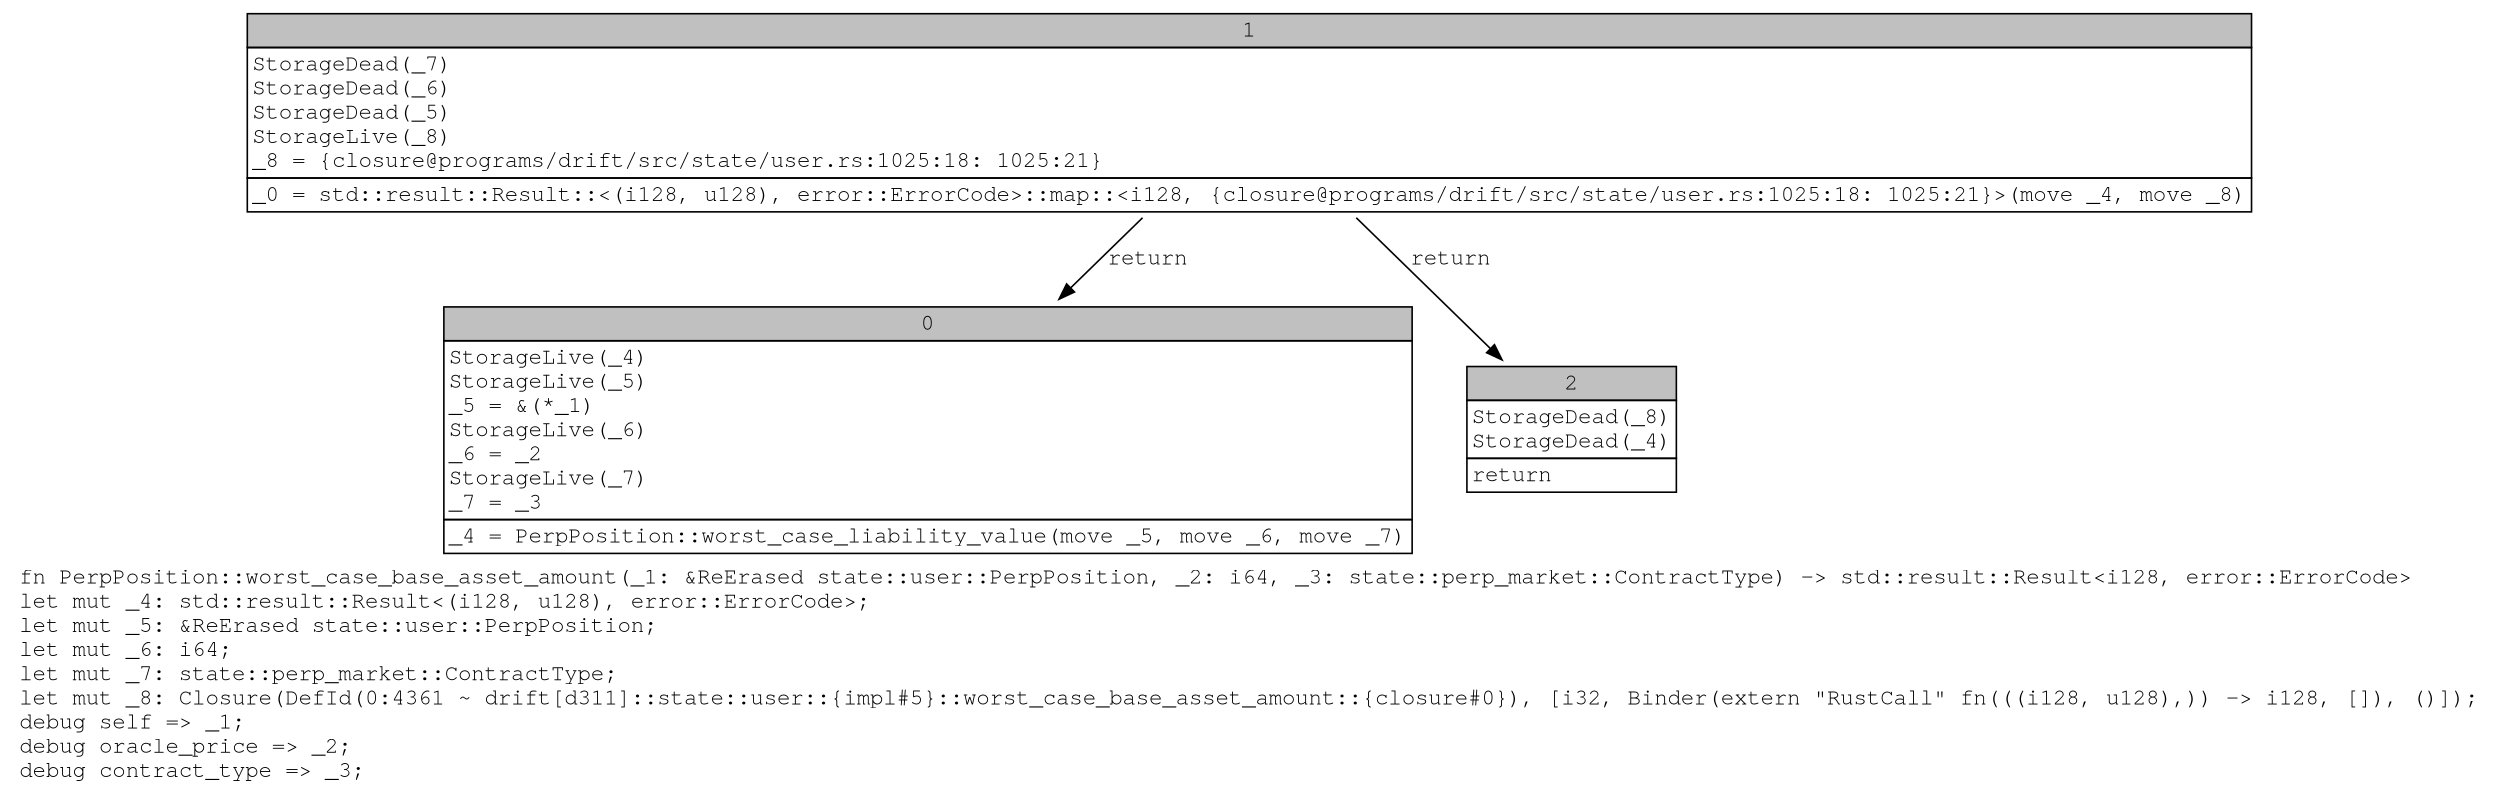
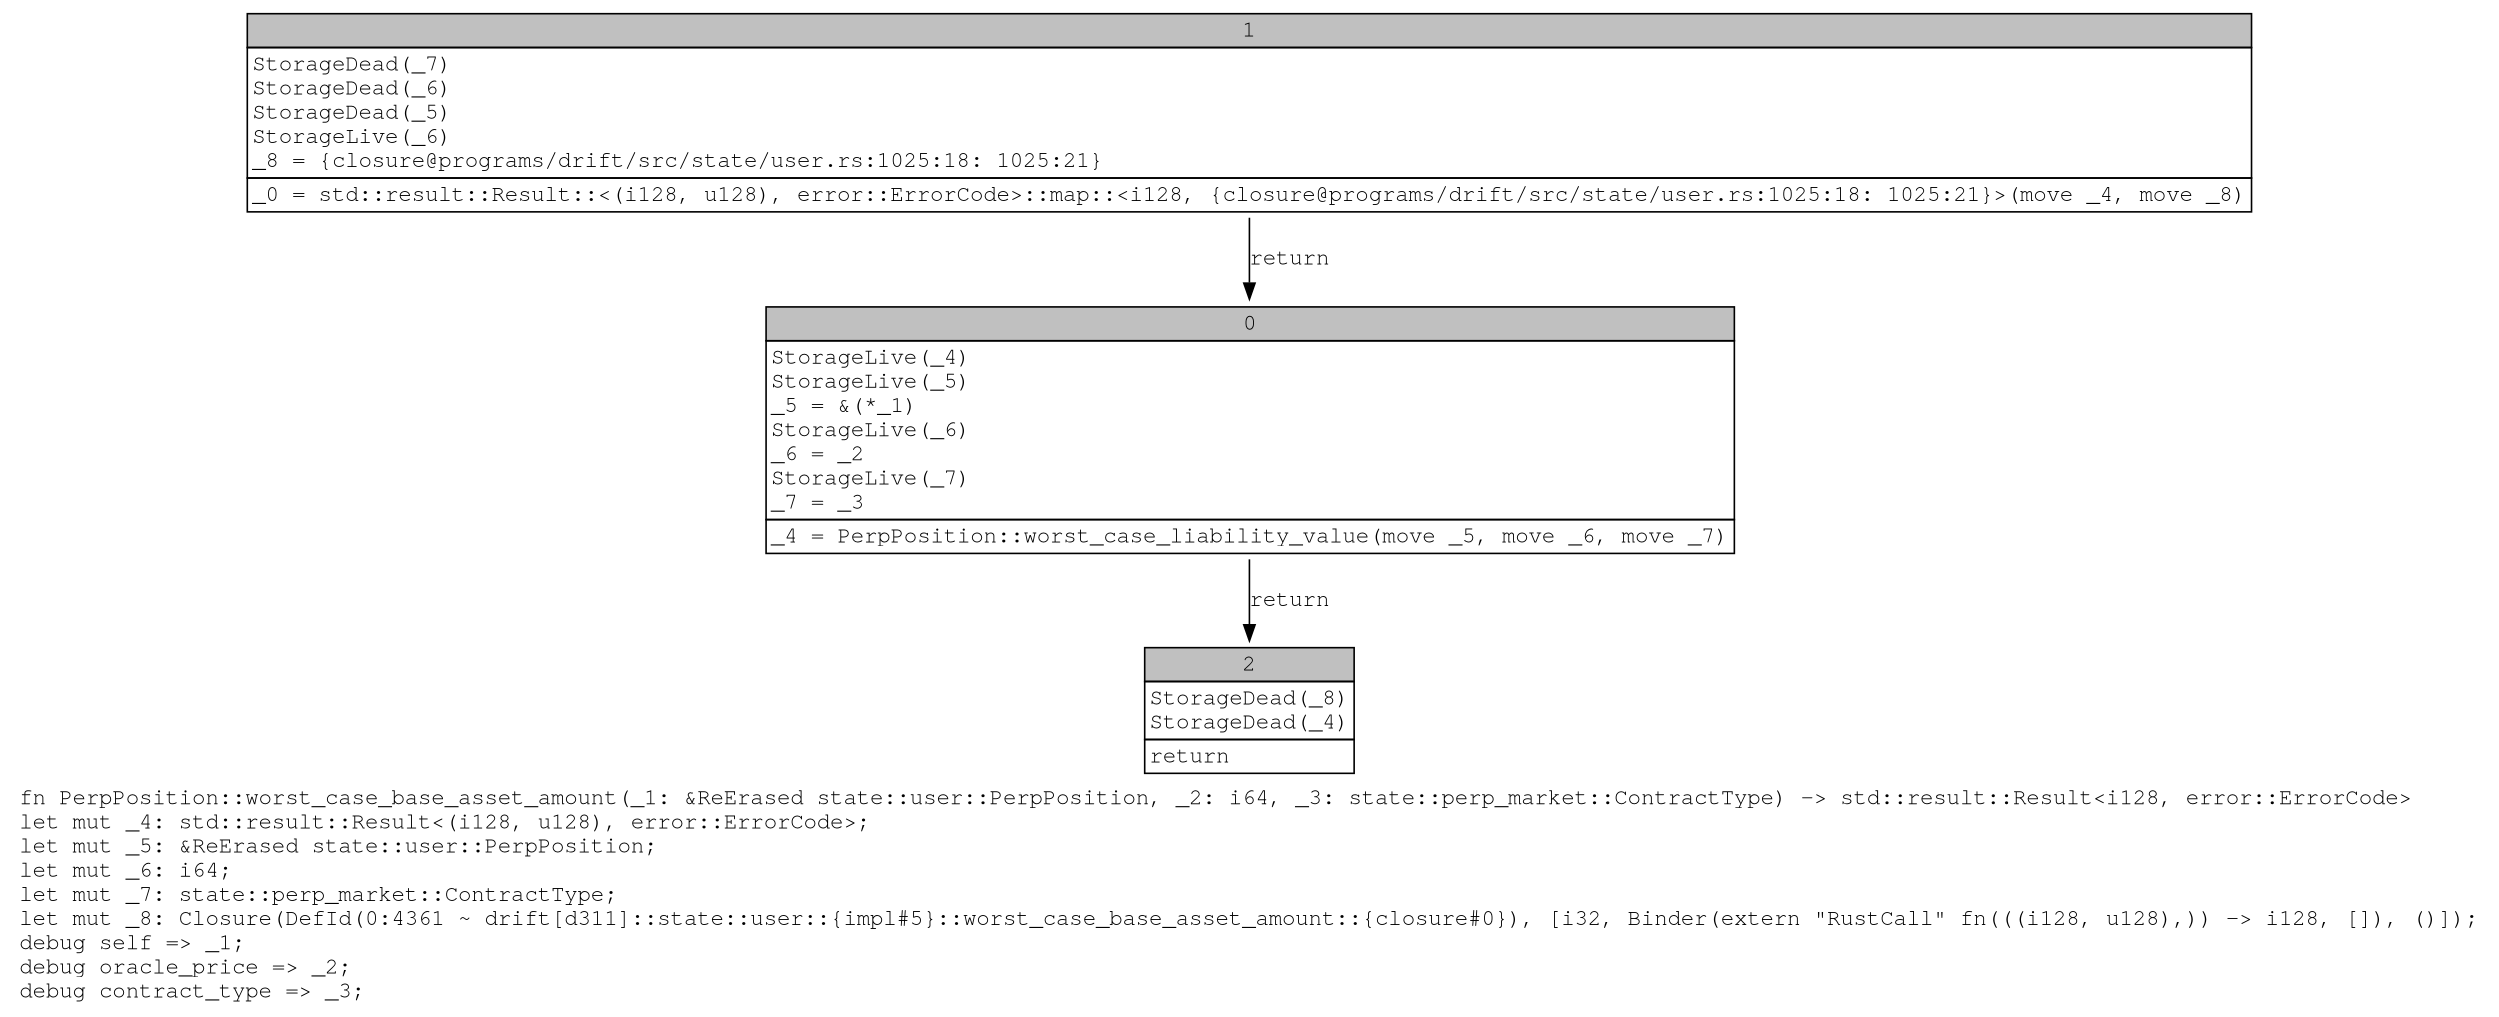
(352, 136) -> (352, 136)
(1423, 283) -> (1249, 592)
